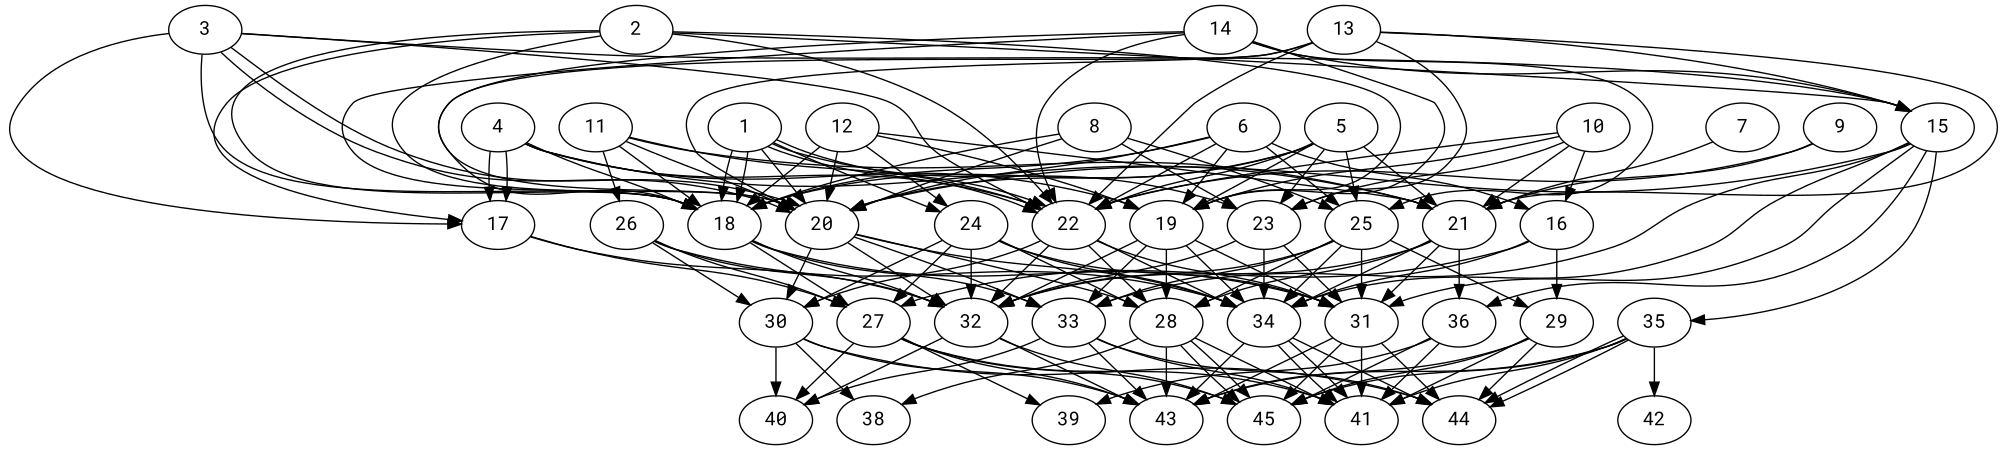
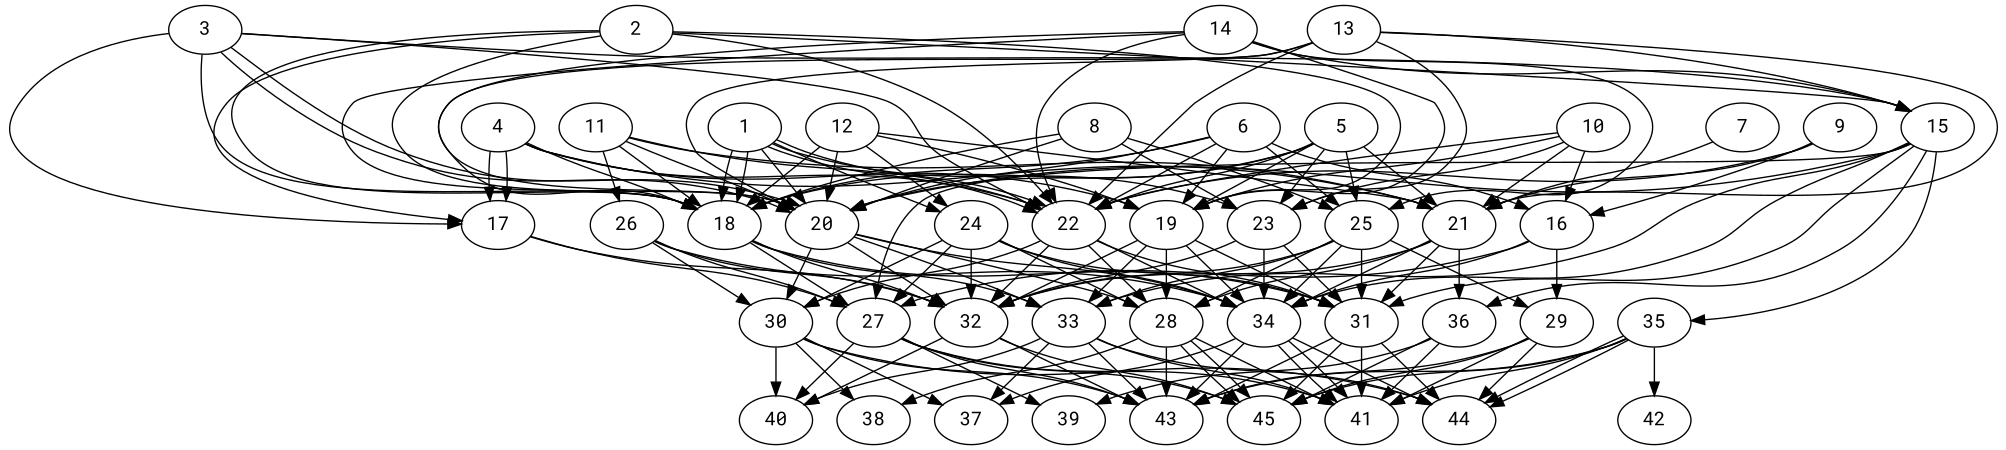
none -> (1531, 162)
none -> (1709, 181)
none -> (971, 420)
